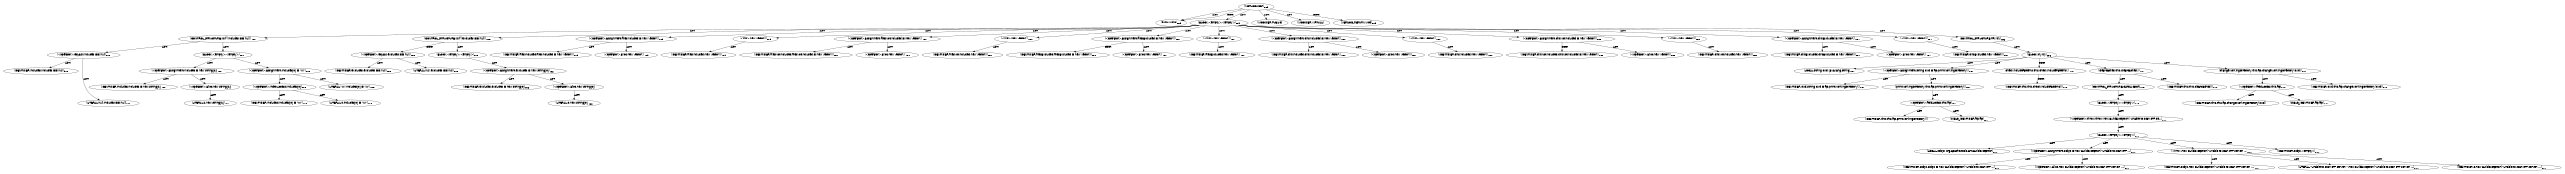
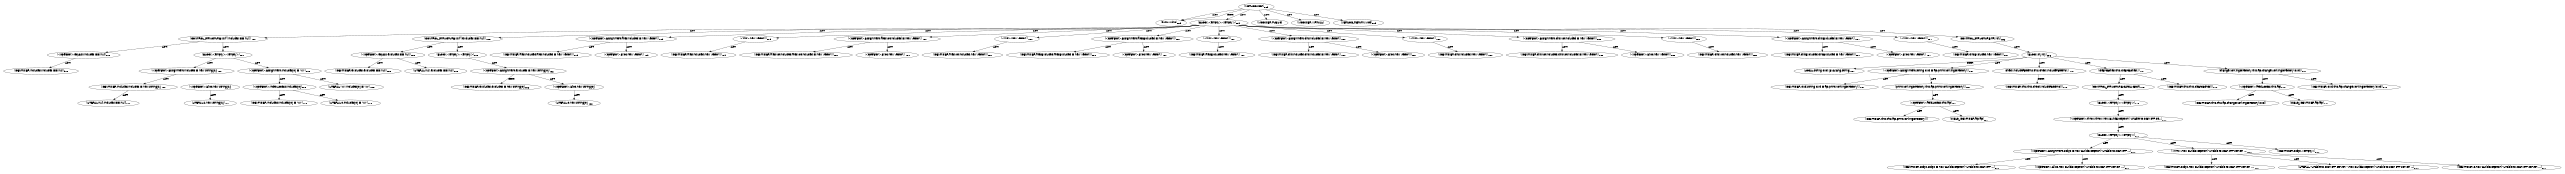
(1317, 15) -> (1317, 15)
(430, 47) -> (430, 47)
(1108, 47) -> (1108, 47)
(1565, 47) -> (1565, 47)
(1970, 63) -> (1970, 63)
(2042, 63) -> (2042, 63)
(198, 79) -> none
(512, 79) -> (512, 79)
(84, 82) -> (122, 95)
(1962, 151) -> none
